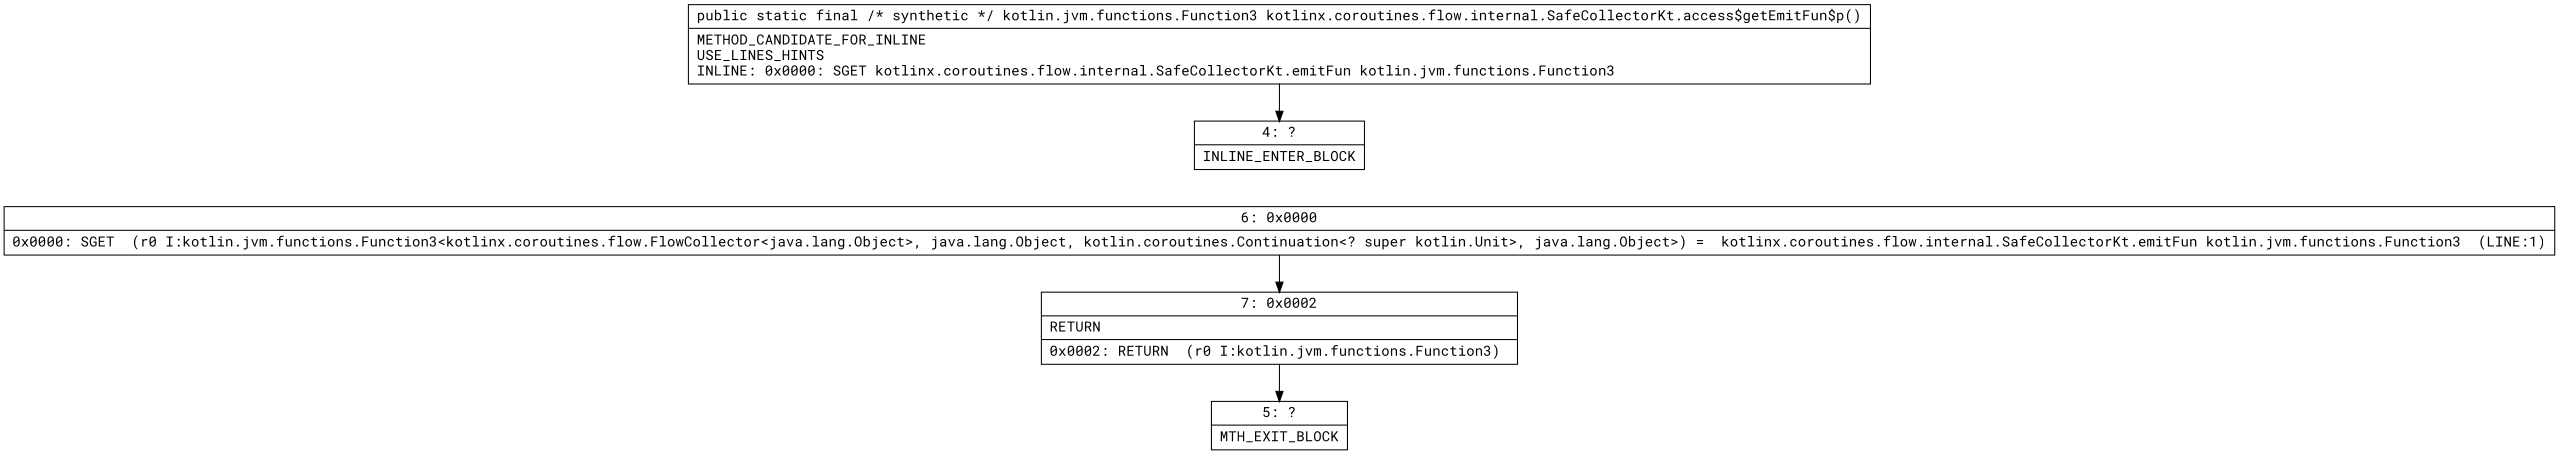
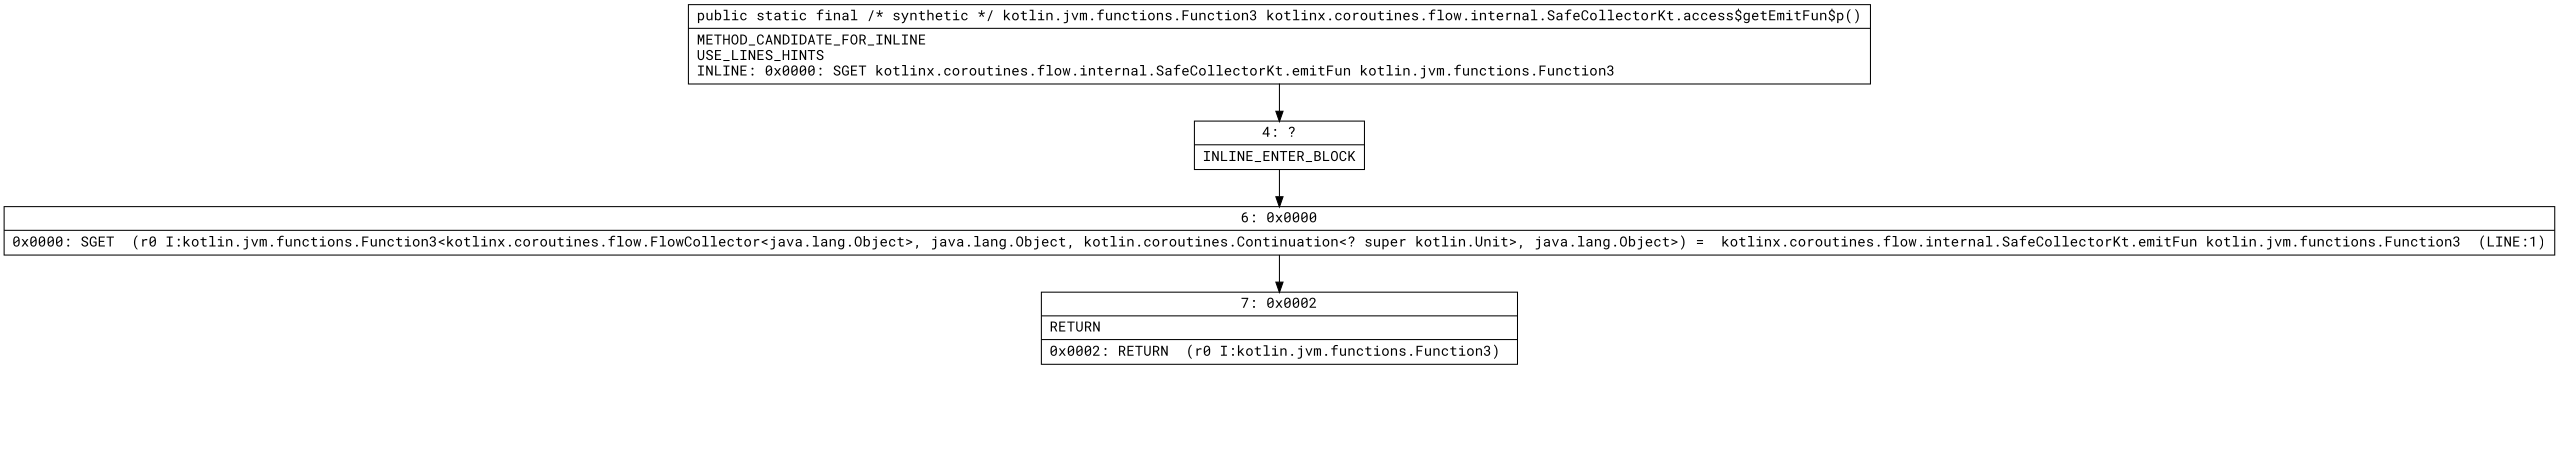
none -> (1279, 183)
(1279, 426) -> none
